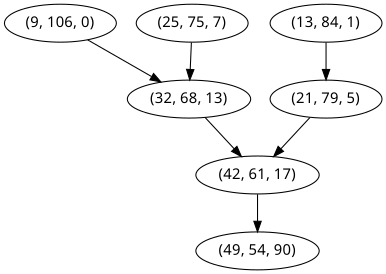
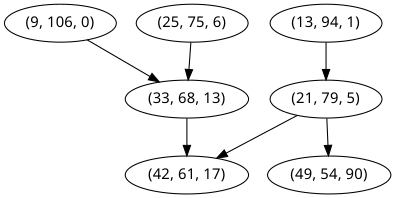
(192, 23) -> (192, 23)
(326, 23) -> (326, 23)
(189, 99) -> (187, 99)
(258, 208) -> (327, 132)
